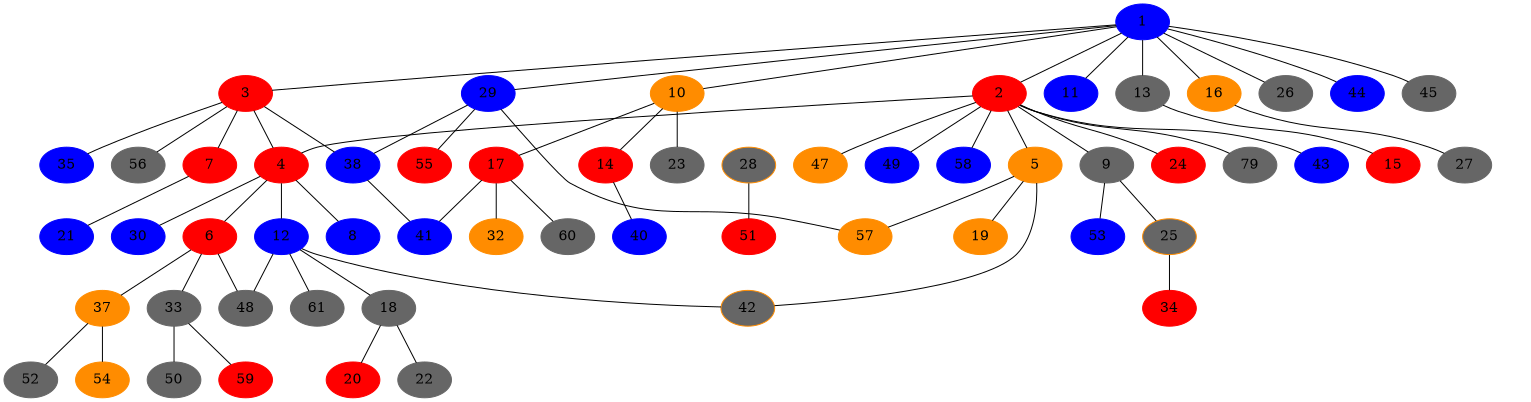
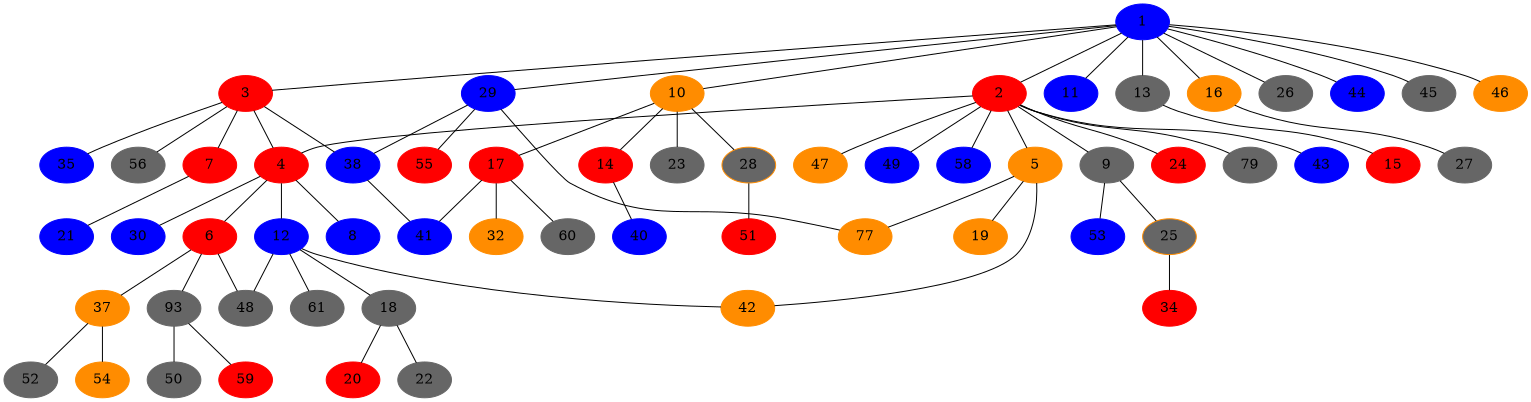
none -> (1501, 93)
none -> (713, 129)
(865, 237) -> (865, 237)
(174, 308) -> (174, 308)
(748, 308) -> (748, 308)
